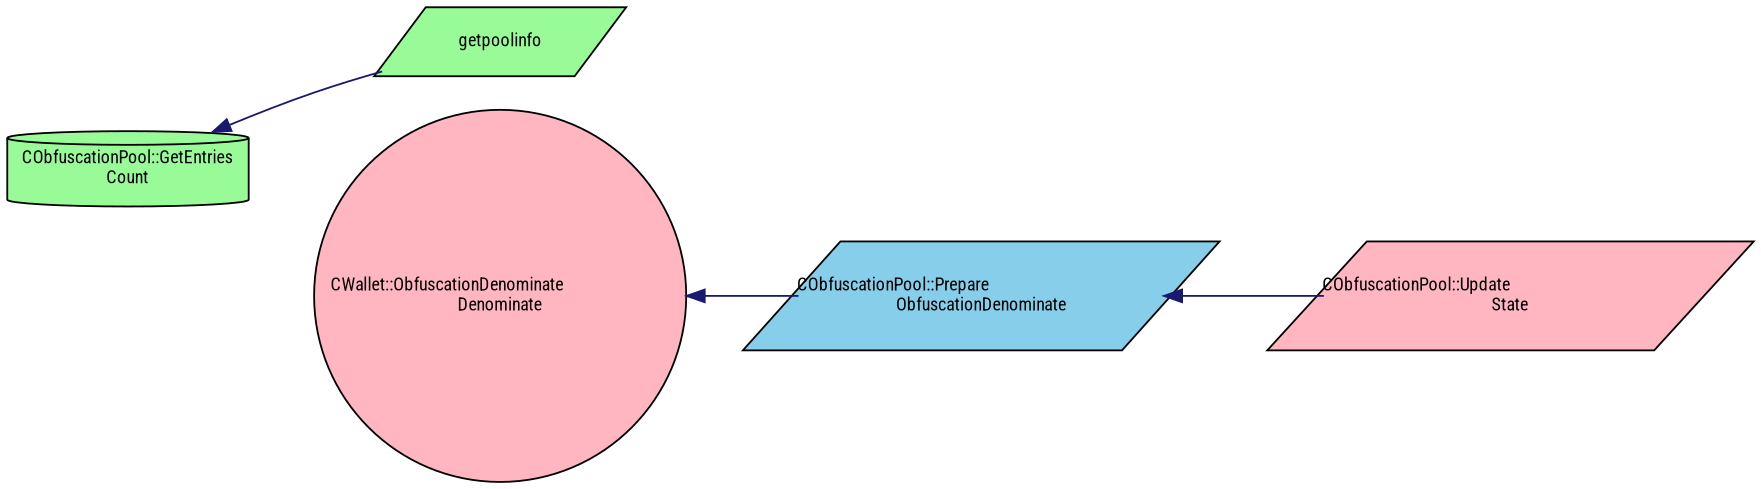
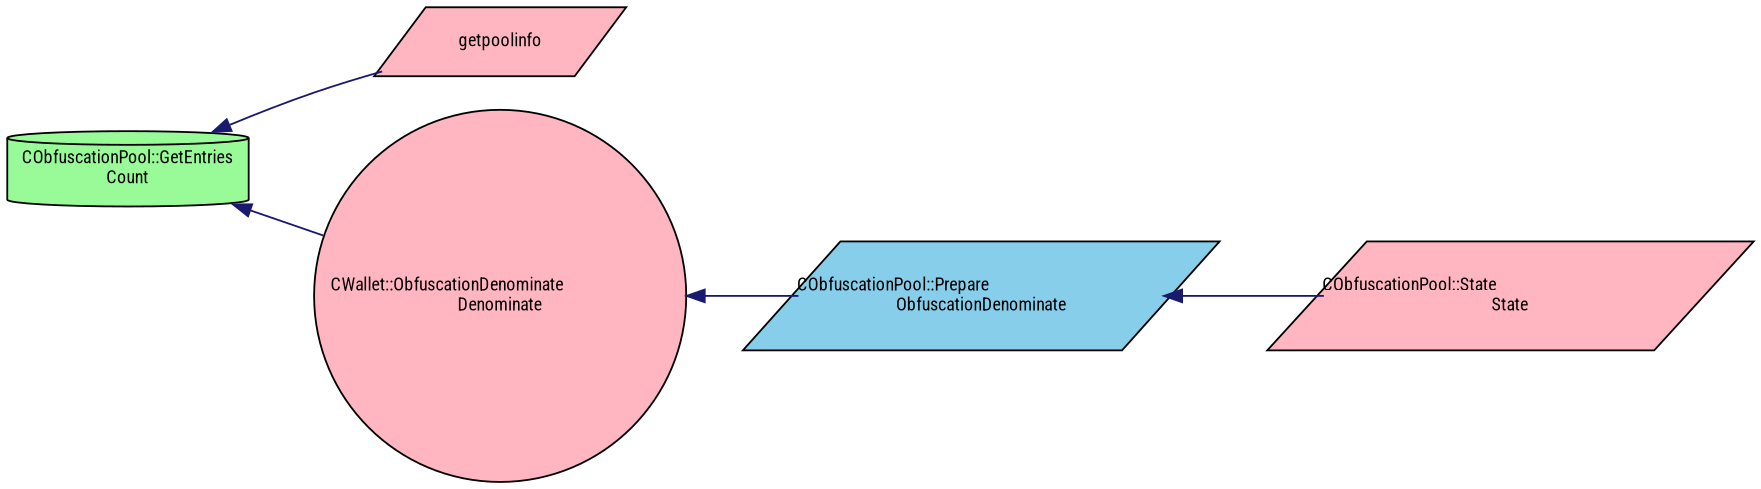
(500, 42) -> (500, 42)
none -> (287, 223)
(1510, 296) -> (1510, 296)
